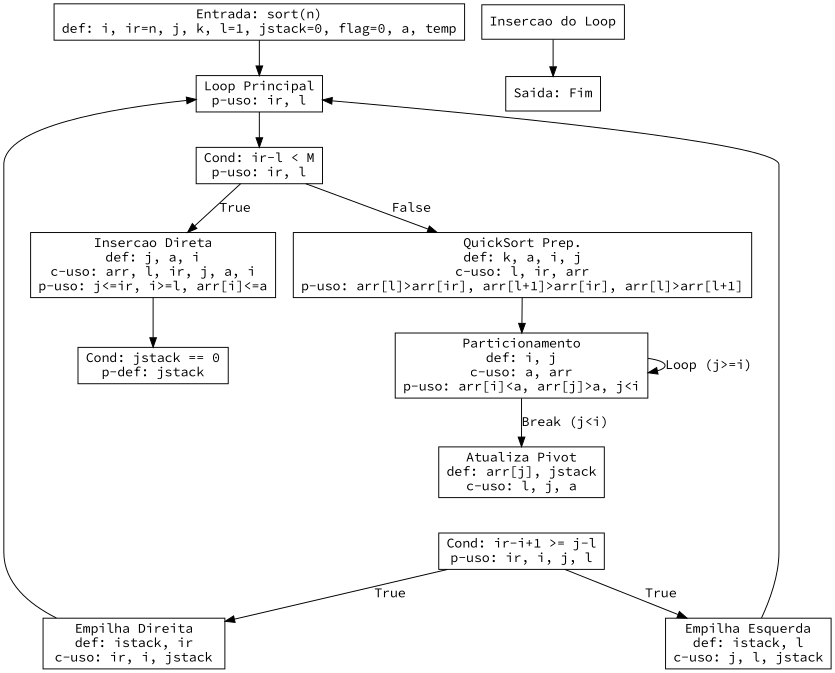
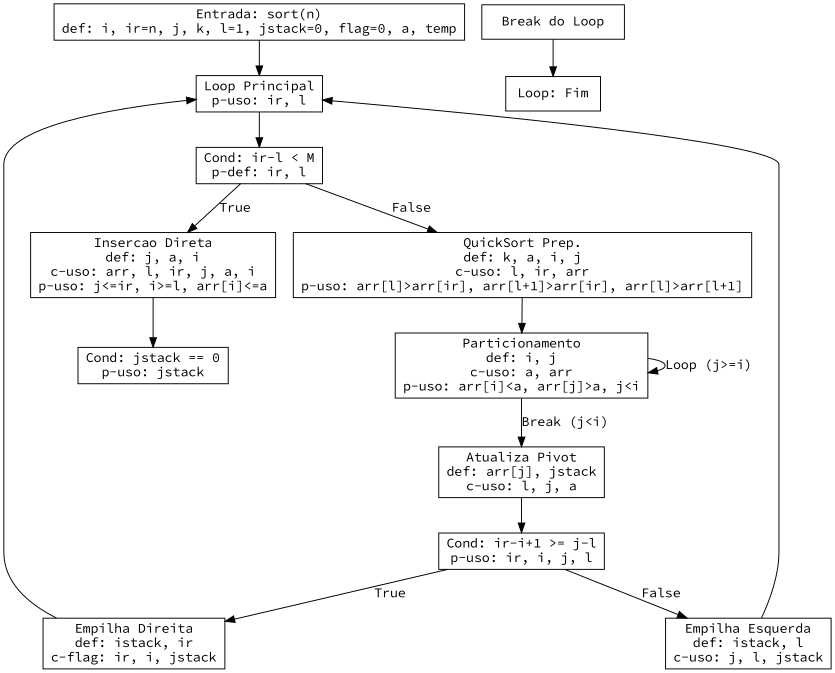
(553, 22) -> (553, 22)
(553, 94) -> (553, 94)
(259, 166) -> (259, 166)
(153, 366) -> (153, 366)
none -> (522, 510)
(661, 594) -> (661, 594)
(134, 644) -> (134, 644)
